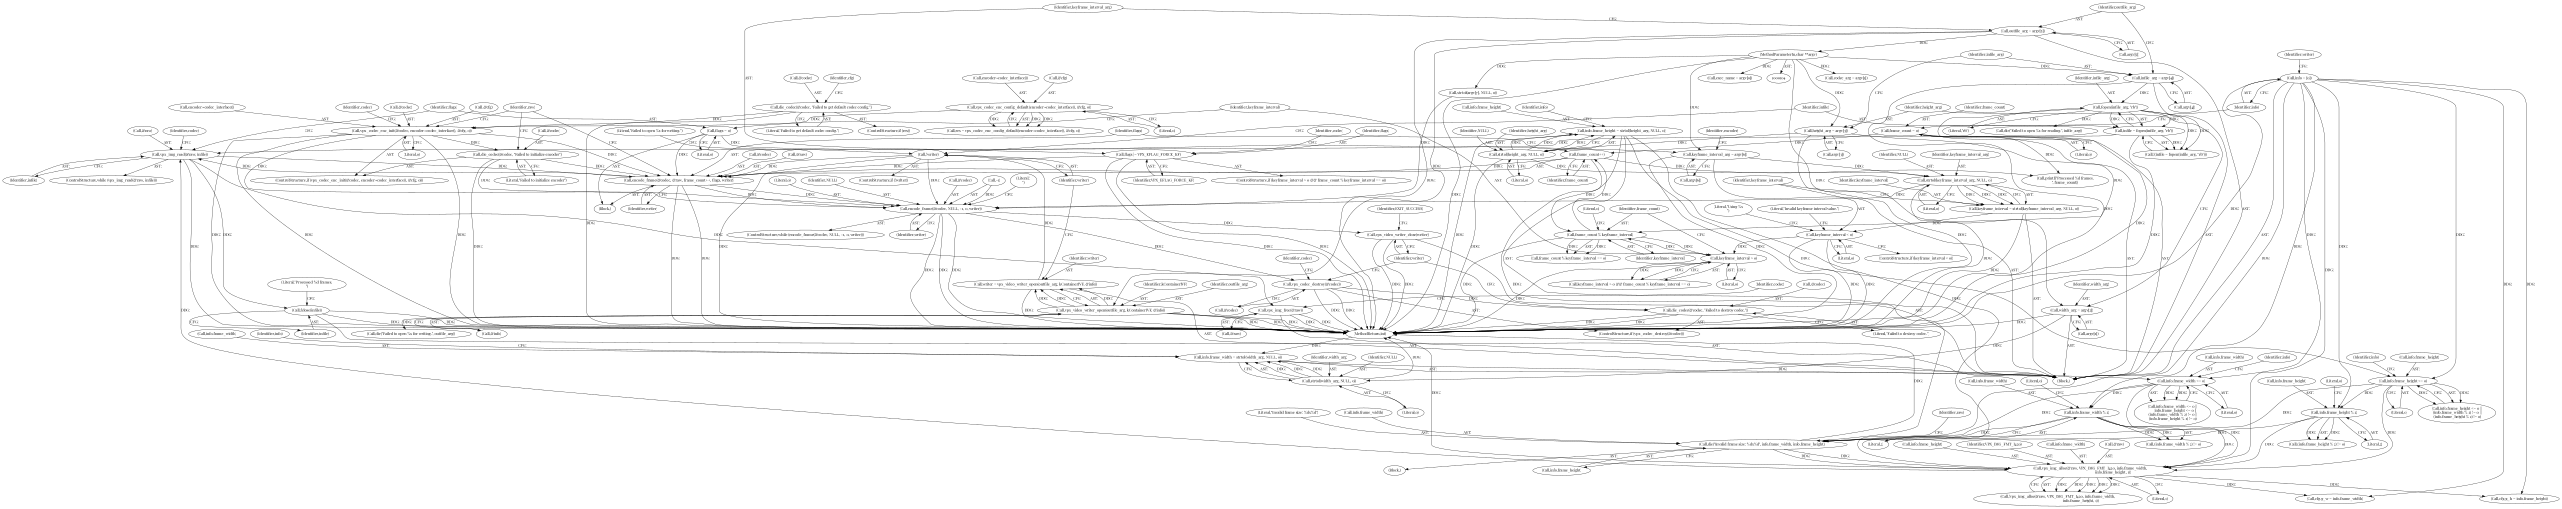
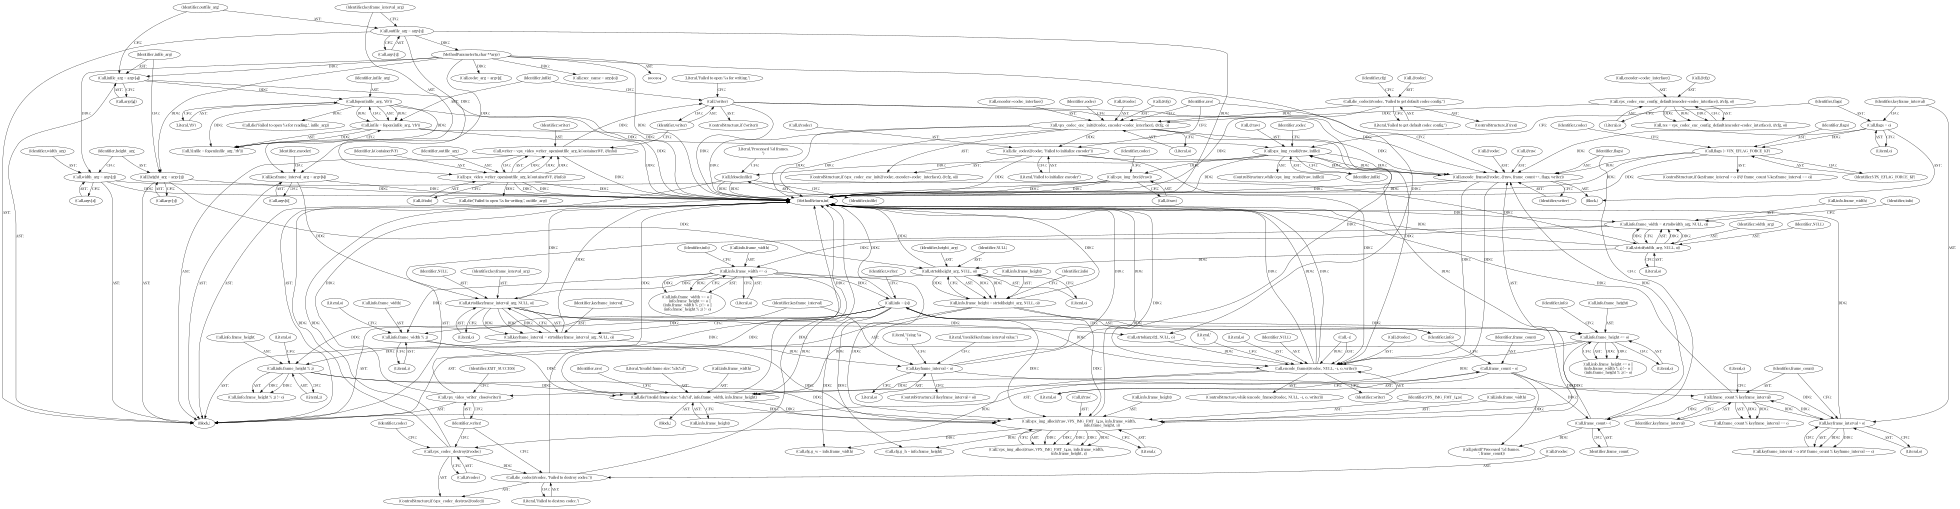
(1574, 196) -> none
none -> (1281, 256)
(2313, 270) -> (836, 279)
none -> (832, 322)
(2174, 445) -> none
